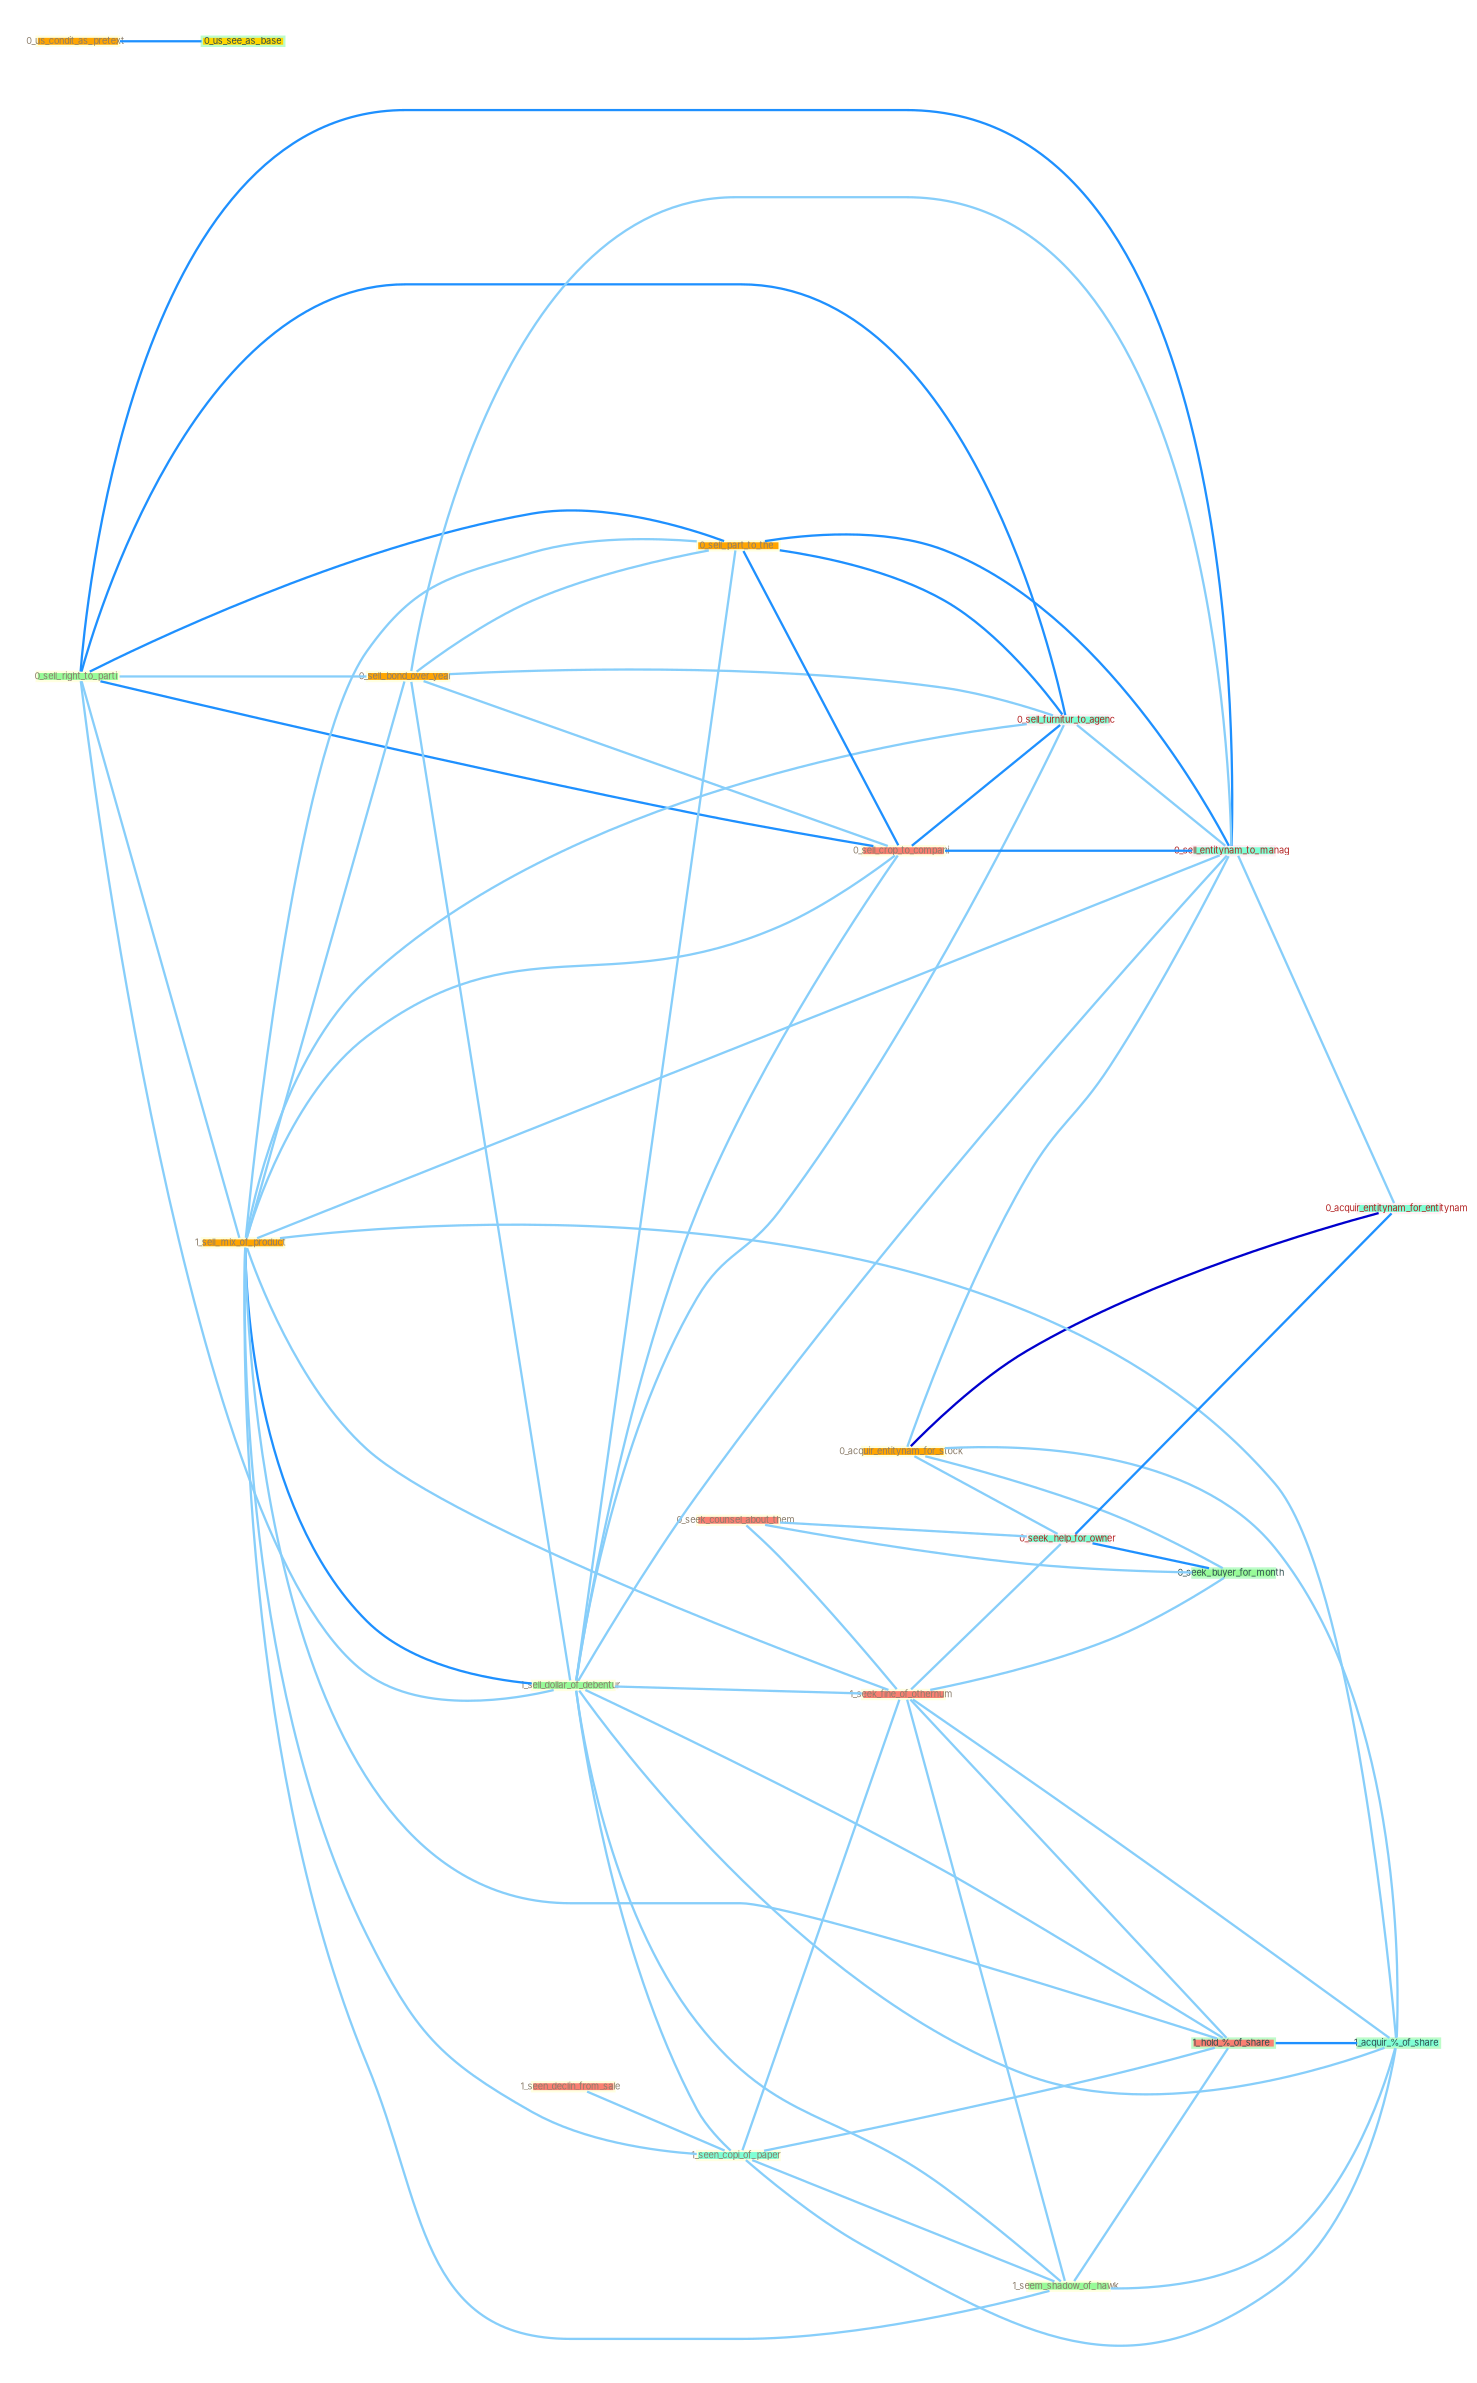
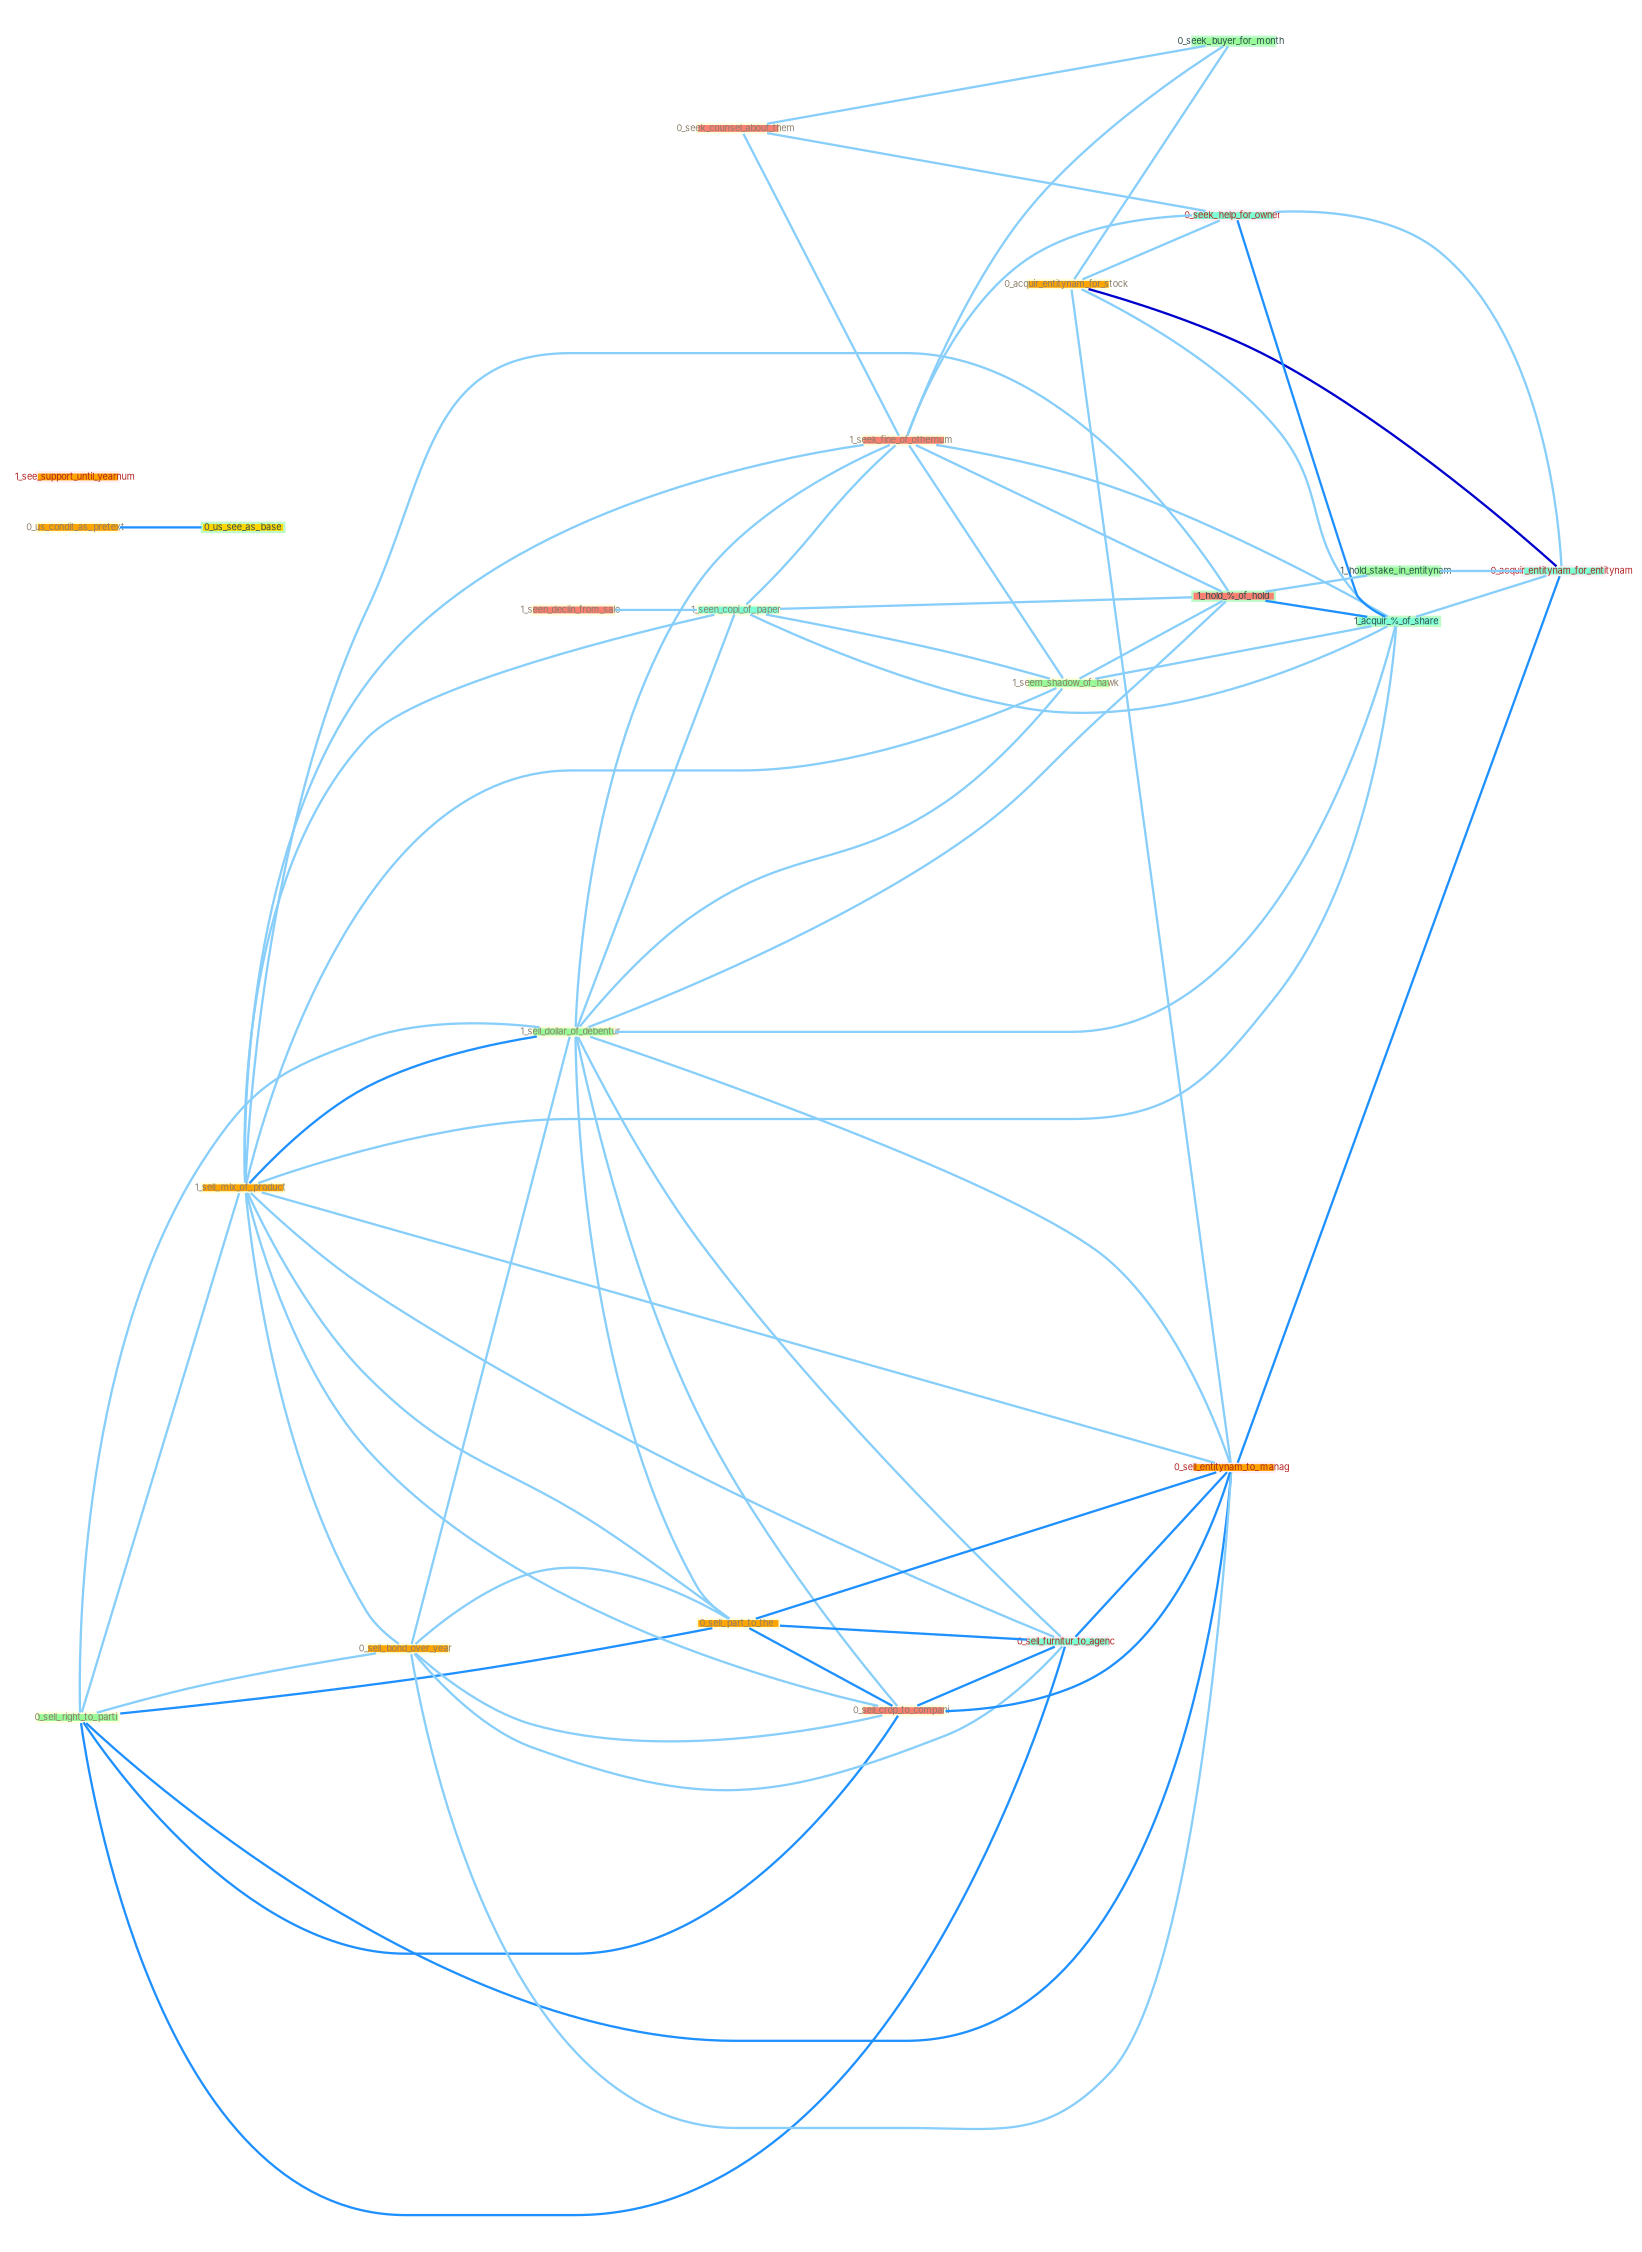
none -> (78, 477)
none -> (1399, 571)
none -> (1481, 596)
(1151, 785) -> (1151, 1555)
(1234, 851) -> (1234, 1468)
(1316, 1029) -> (1399, 1019)
(1234, 1374) -> (1494, 319)
(1151, 1556) -> (1302, 425)
(1234, 2043) -> (1234, 596)
